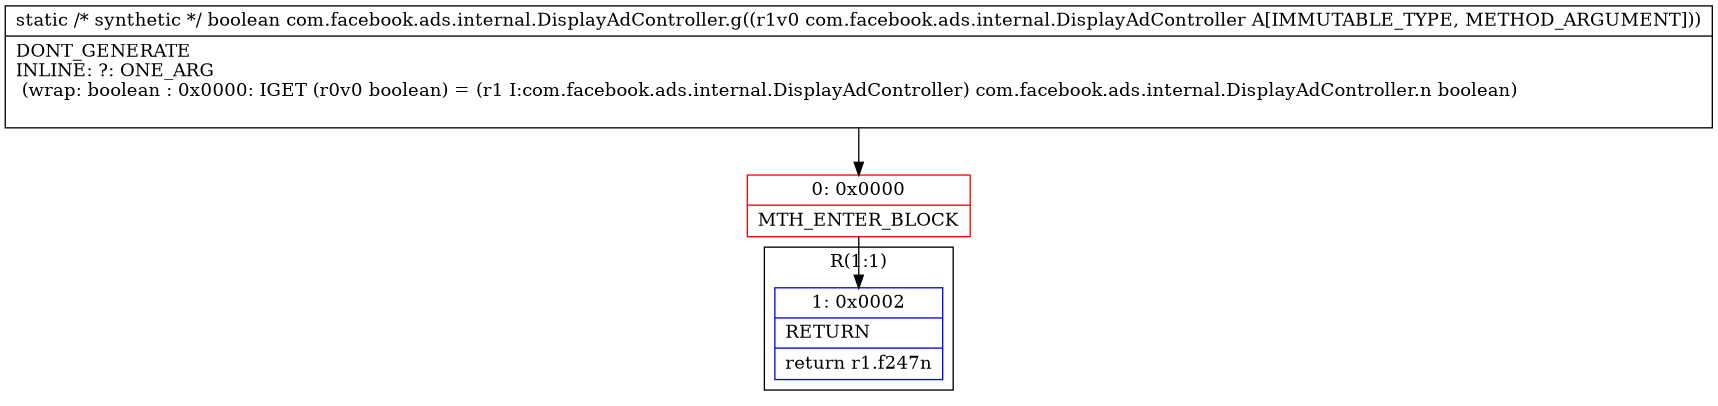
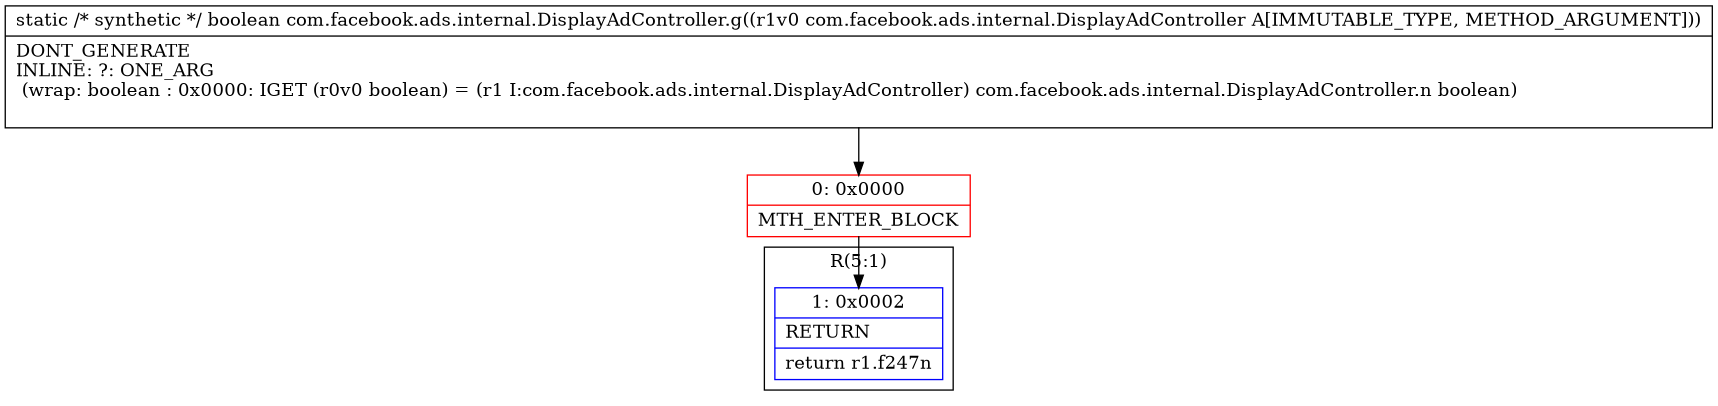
(859, 262) -> (859, 262)
